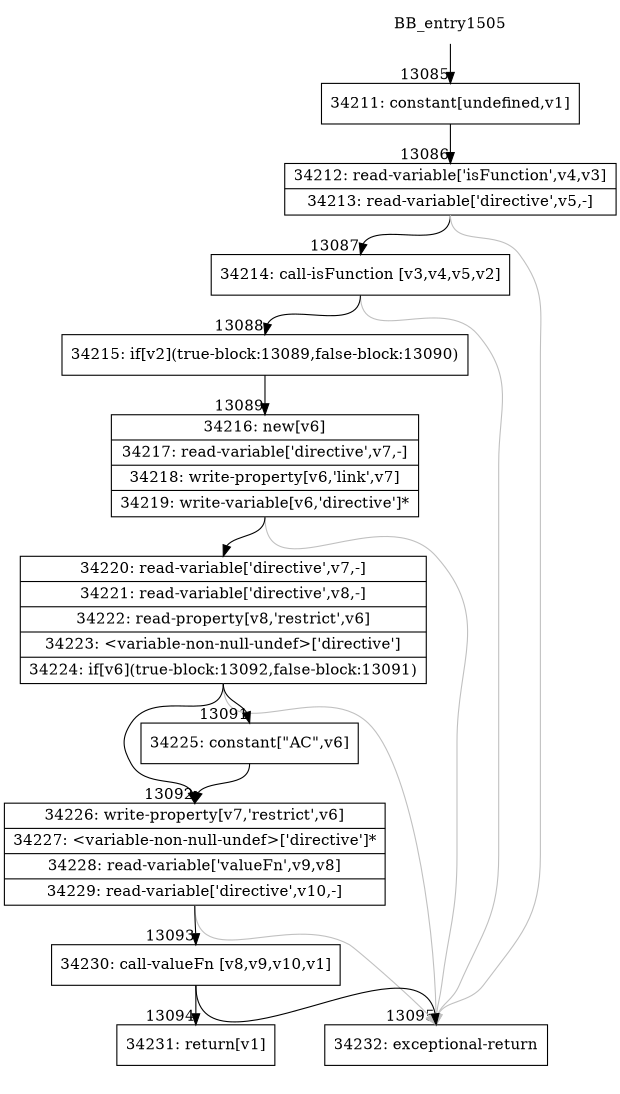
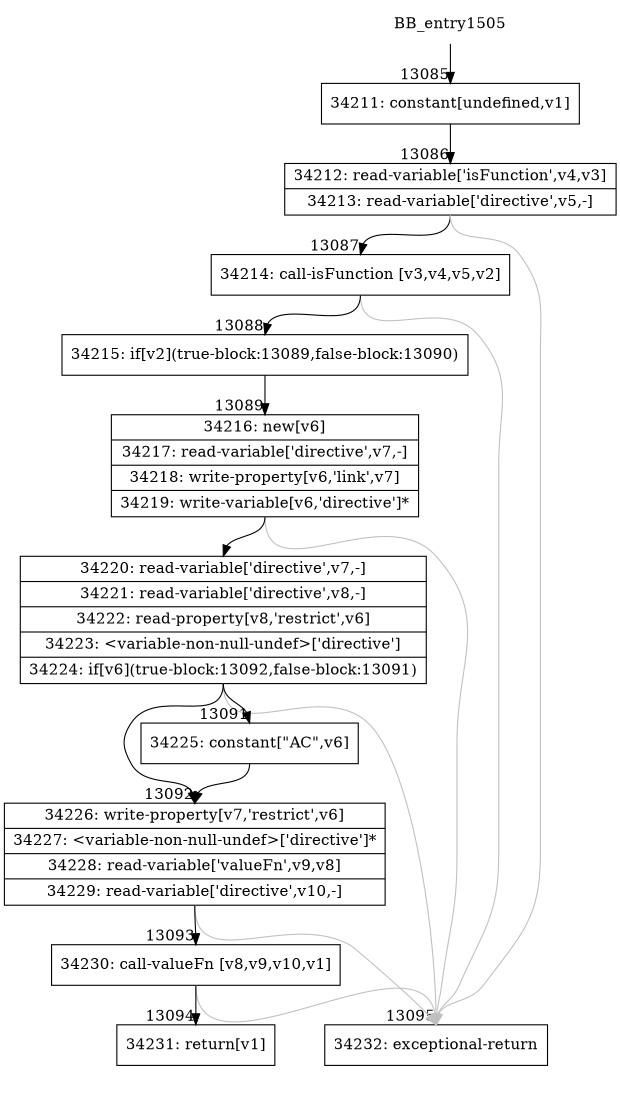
(311, 1007) -> (311, 1007)
